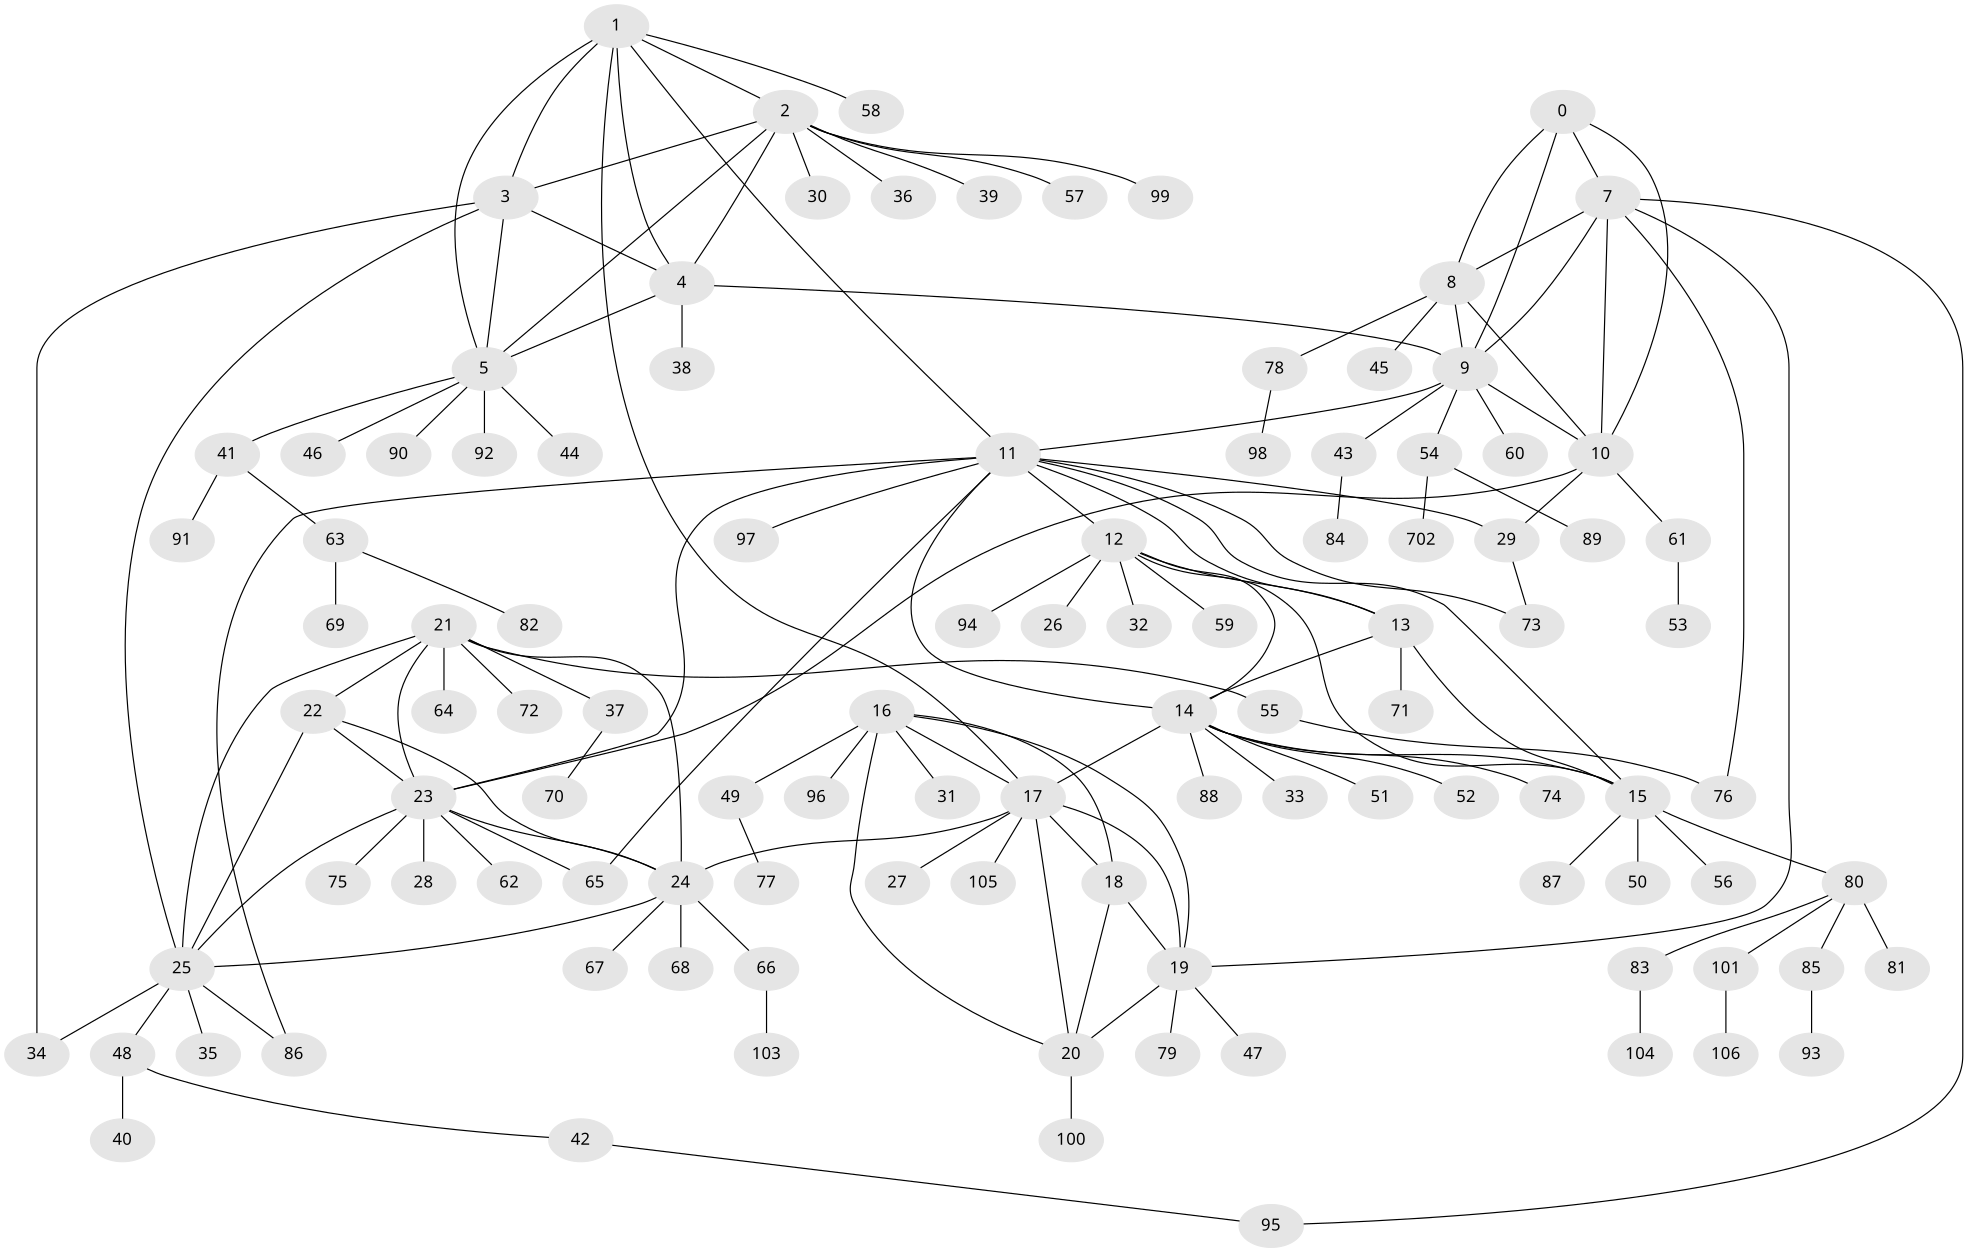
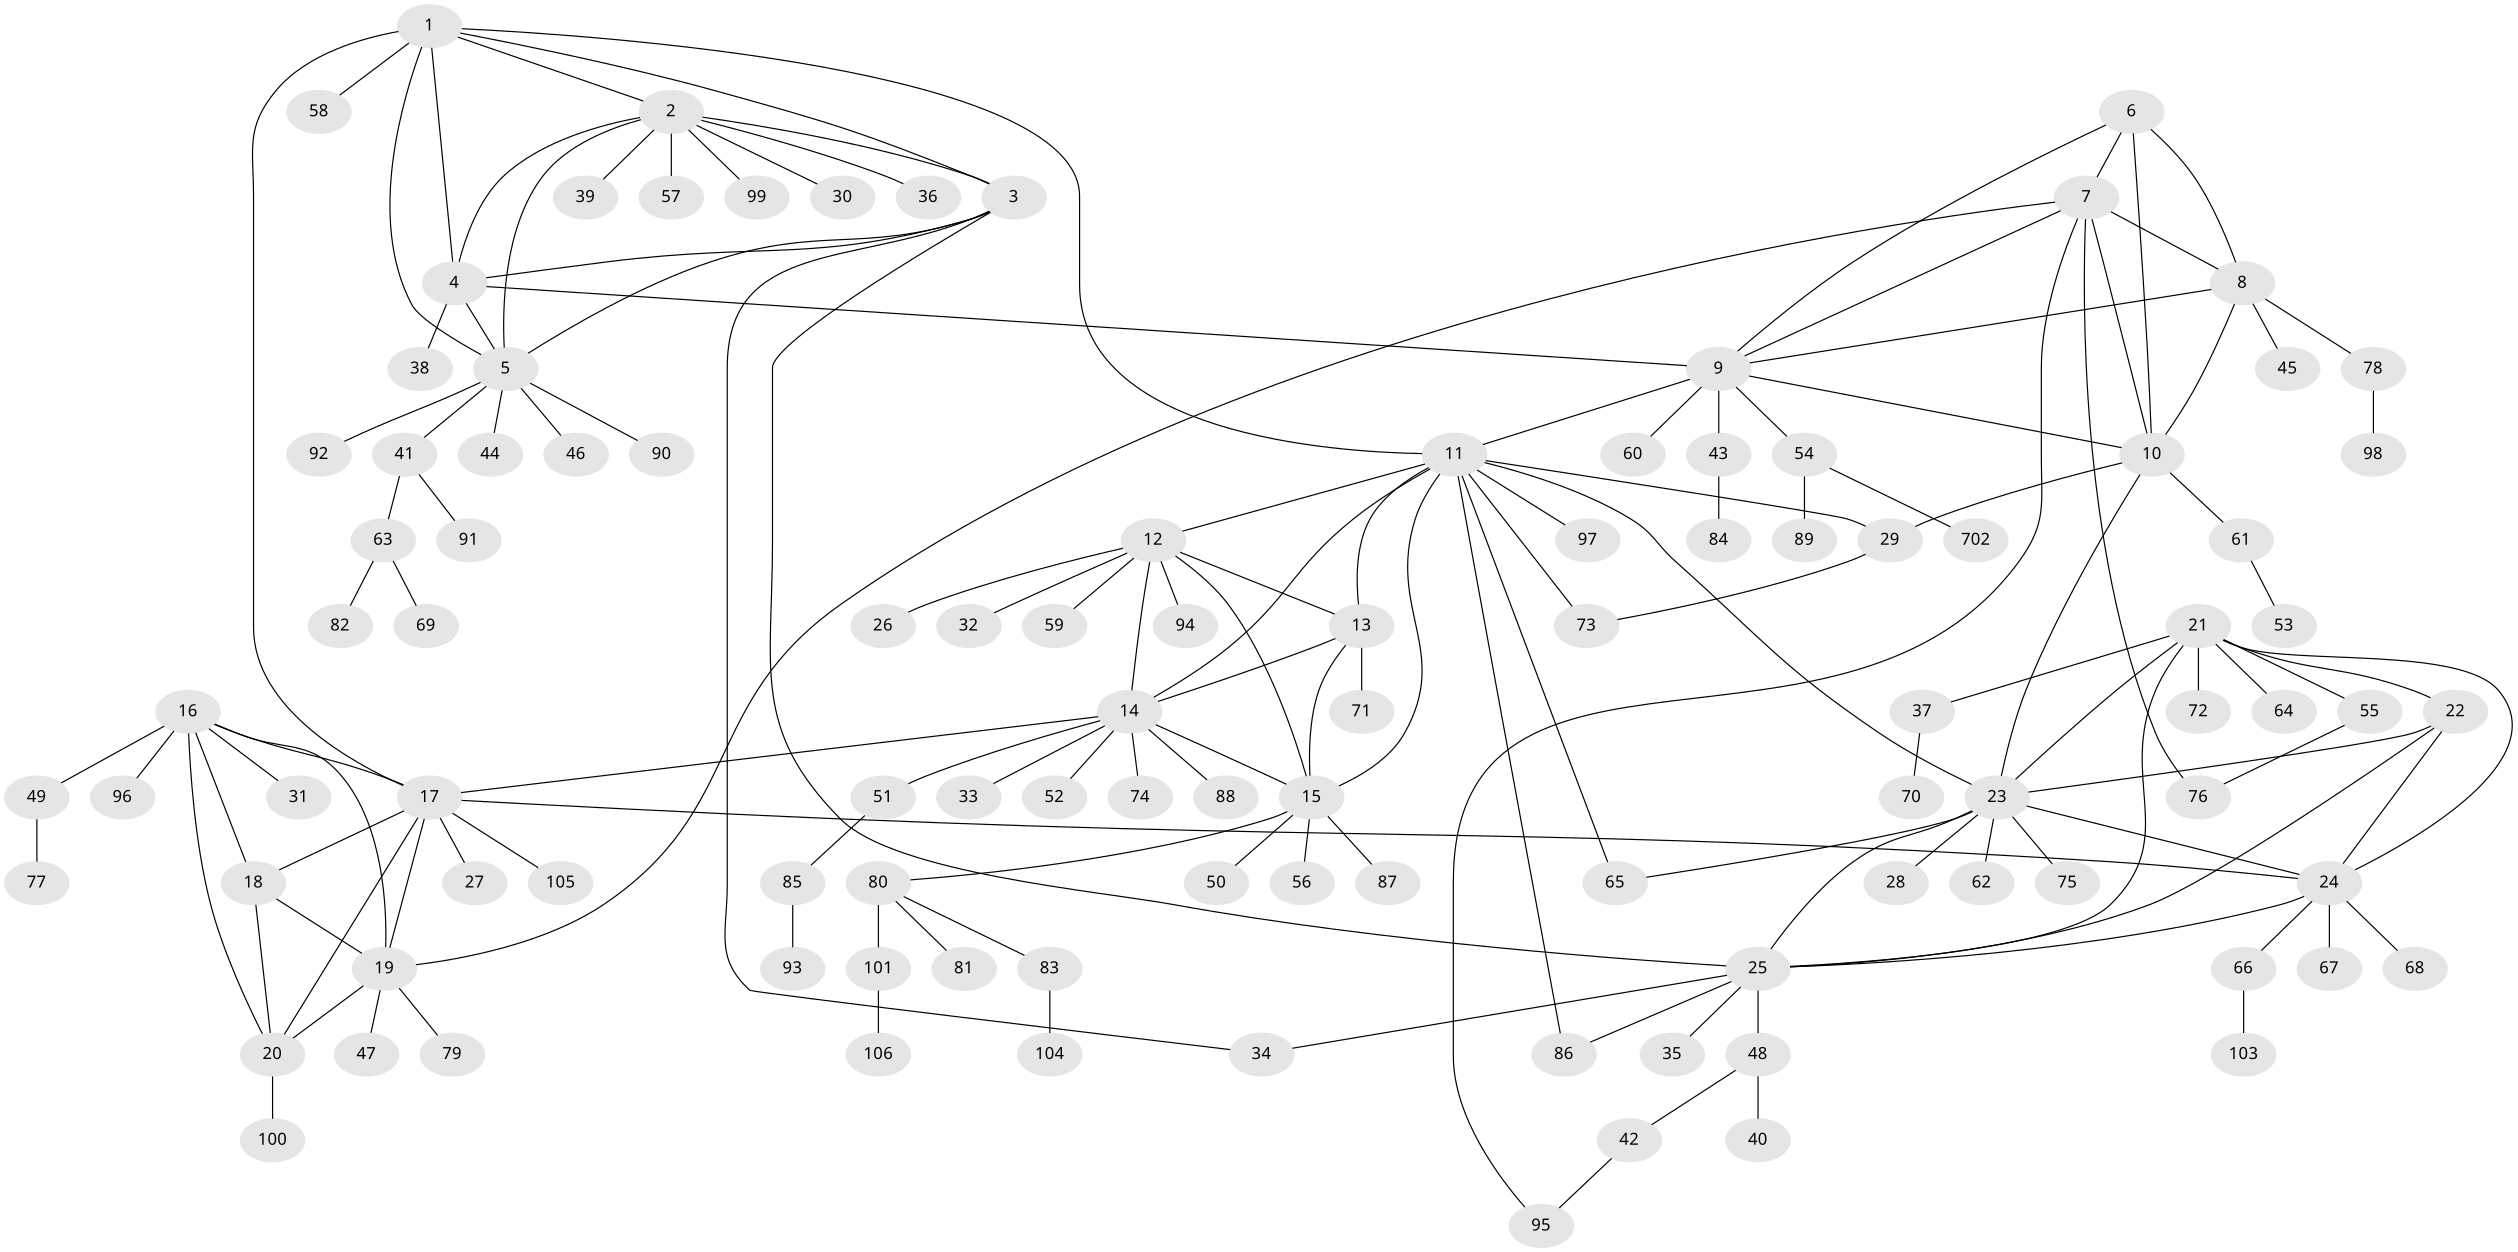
(1563, 112) -> (2132, 112)
(1833, 926) -> (838, 840)
